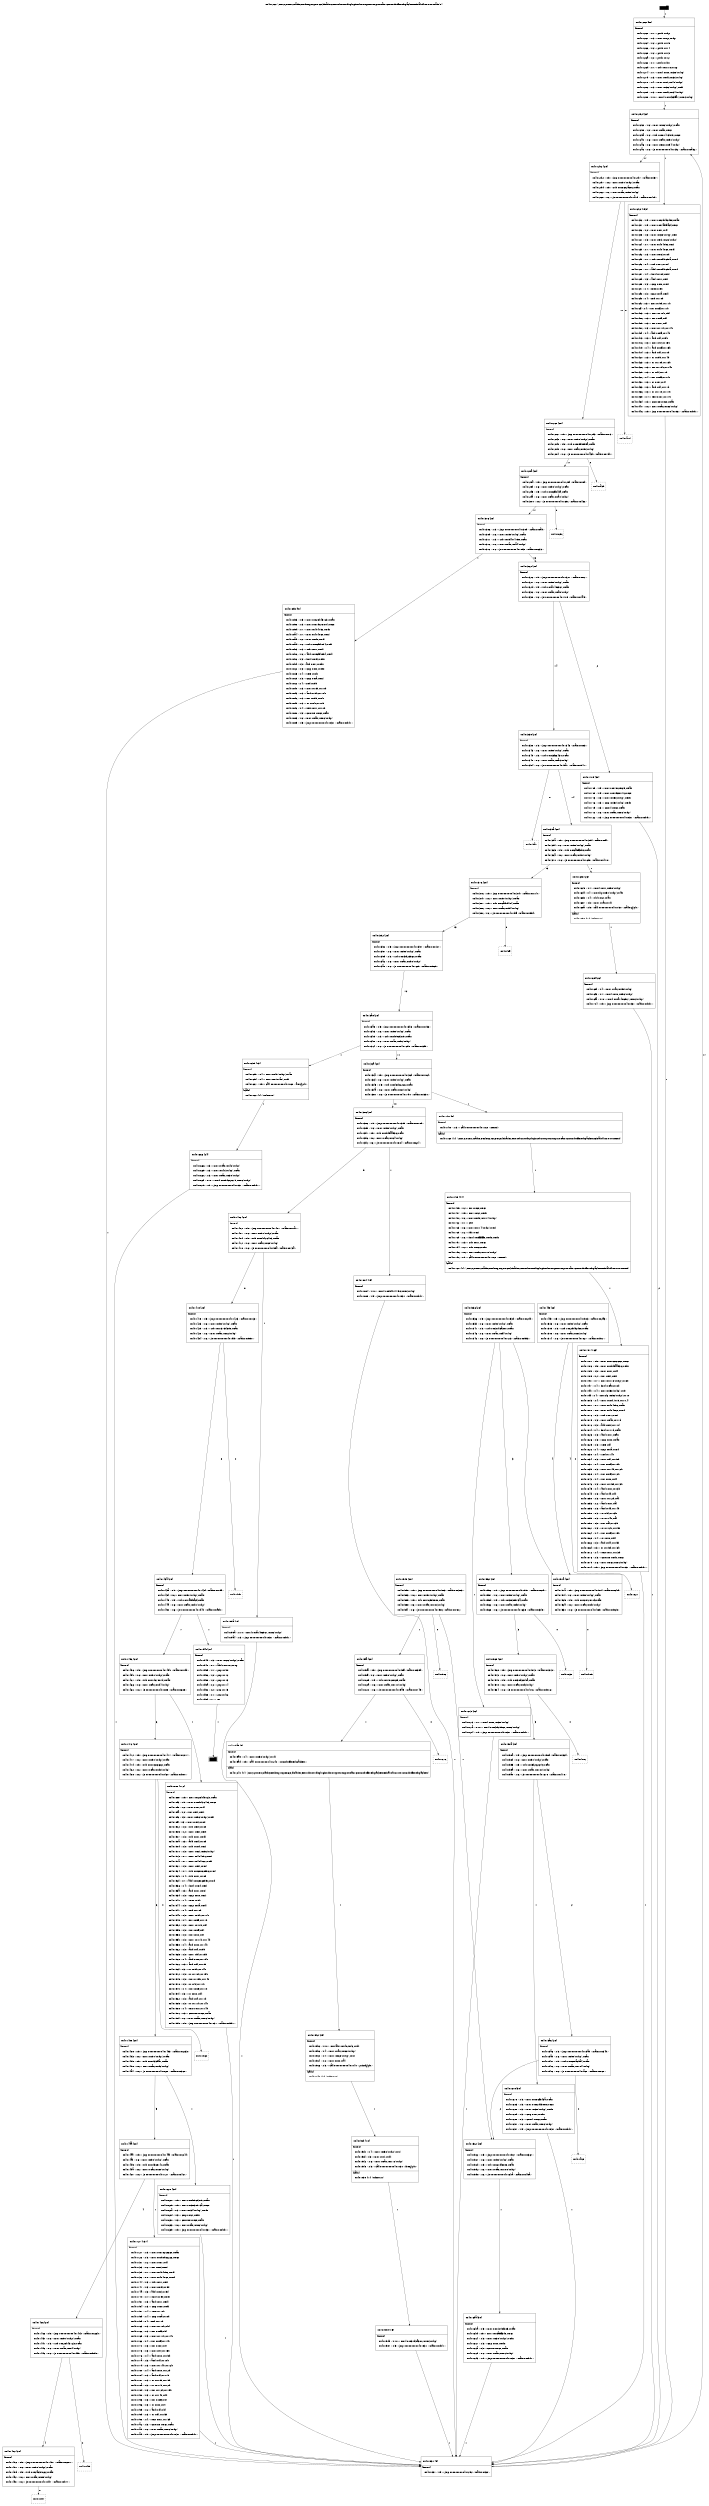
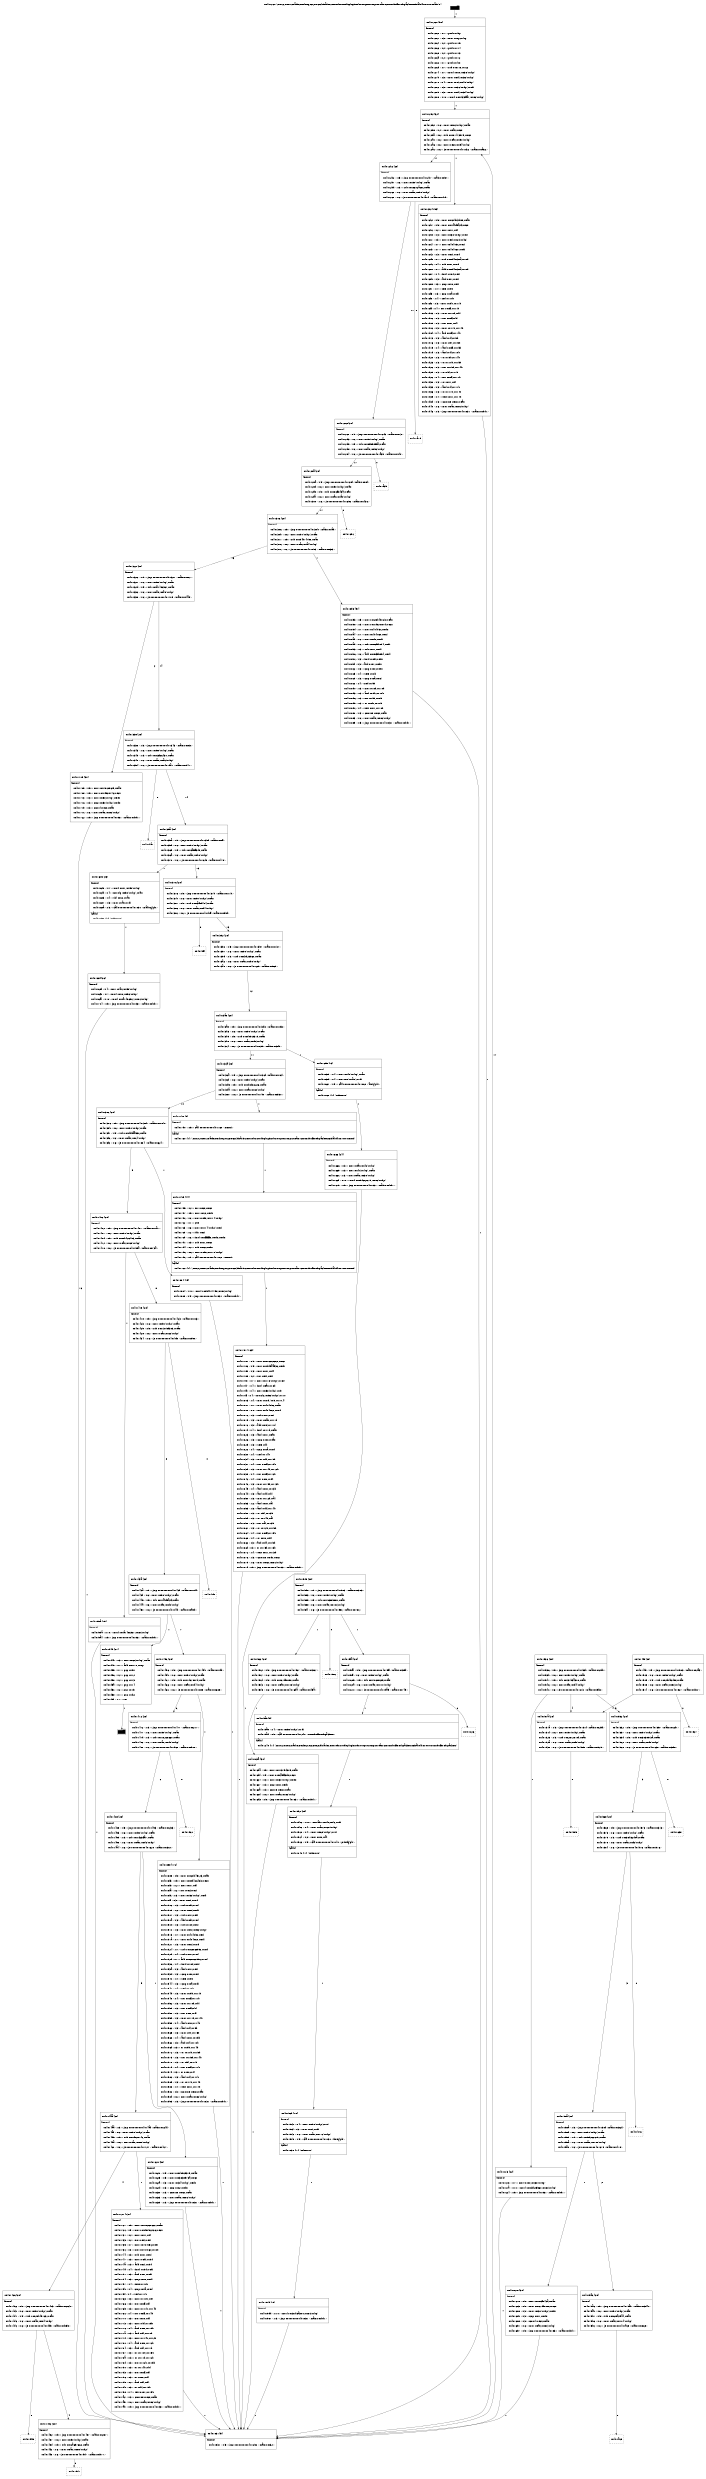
(659, 1288) -> (80, 1288)
(497, 2088) -> none
